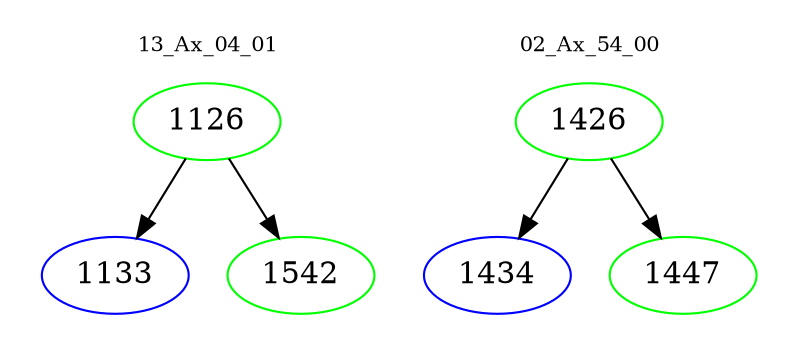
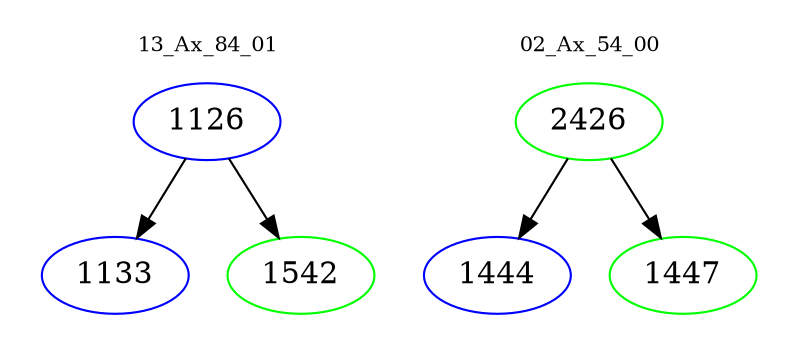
(208, 46) -> (208, 46)
(207, 122) -> (207, 122)
(589, 122) -> (589, 122)
(497, 275) -> (497, 275)
